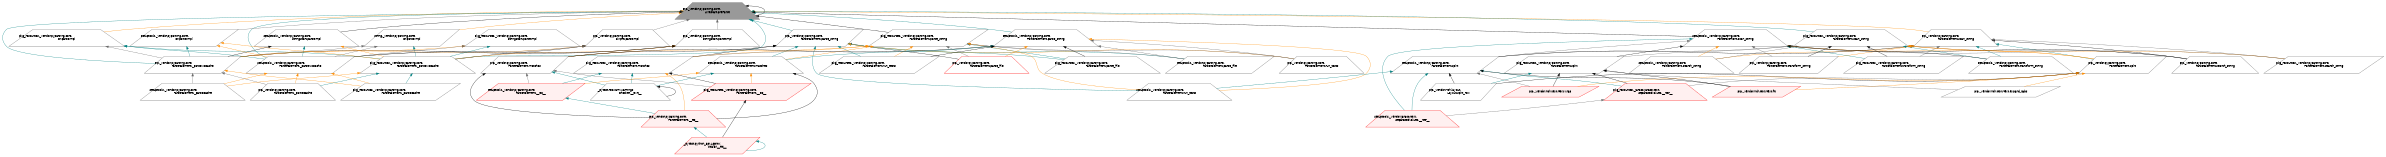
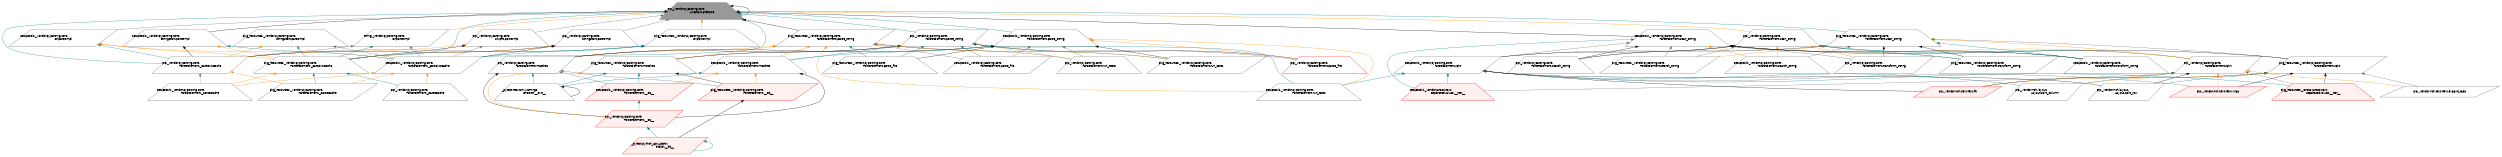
(633, 65) -> (639, 65)
(249, 80) -> none
none -> (2045, 92)
(1524, 109) -> (1828, 84)
(683, 119) -> (639, 119)
